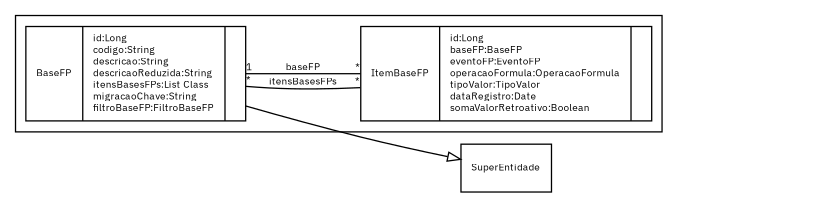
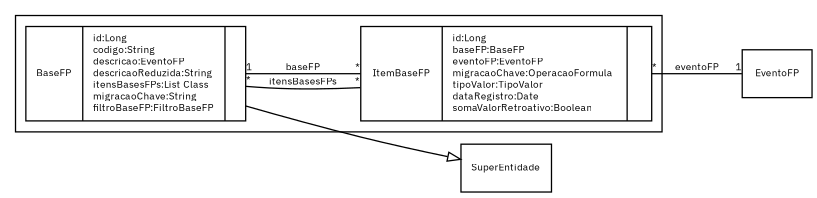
(131, 61) -> (139, 61)
(535, 73) -> (533, 73)
none -> (777, 74)
